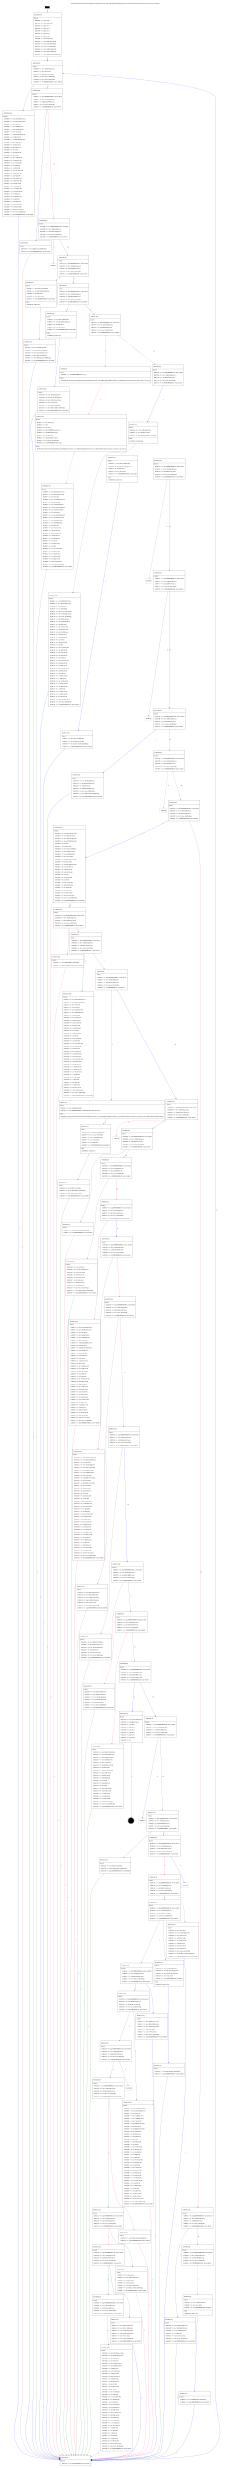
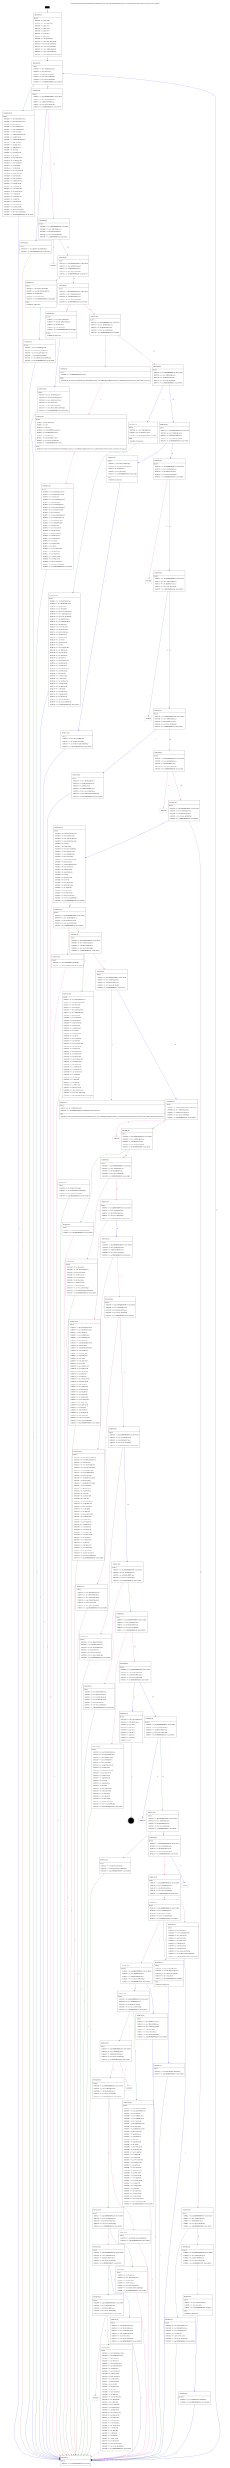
none -> (174, 433)
(95, 1139) -> none
none -> (96, 2398)
